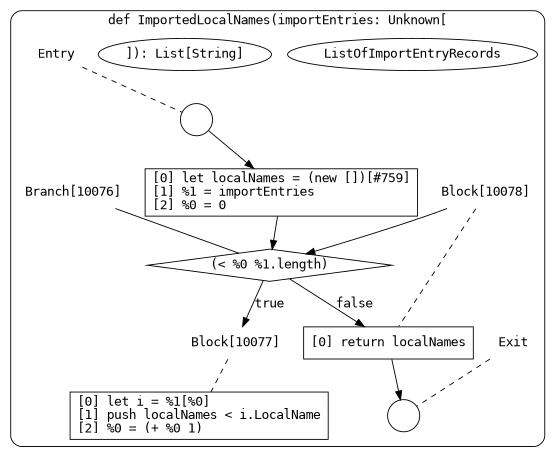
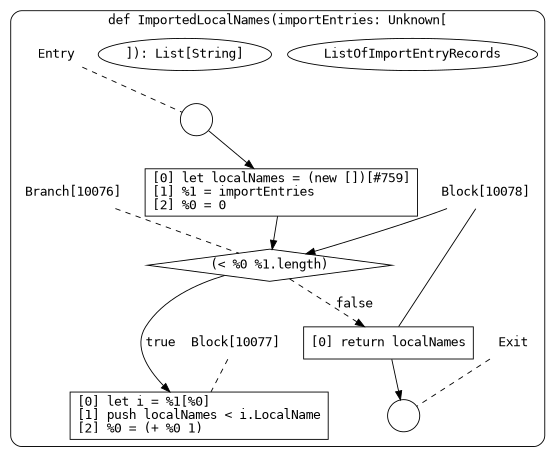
(177, 231) -> (177, 231)
(437, 268) -> (437, 268)
(255, 299) -> (155, 315)
(323, 300) -> (323, 300)
